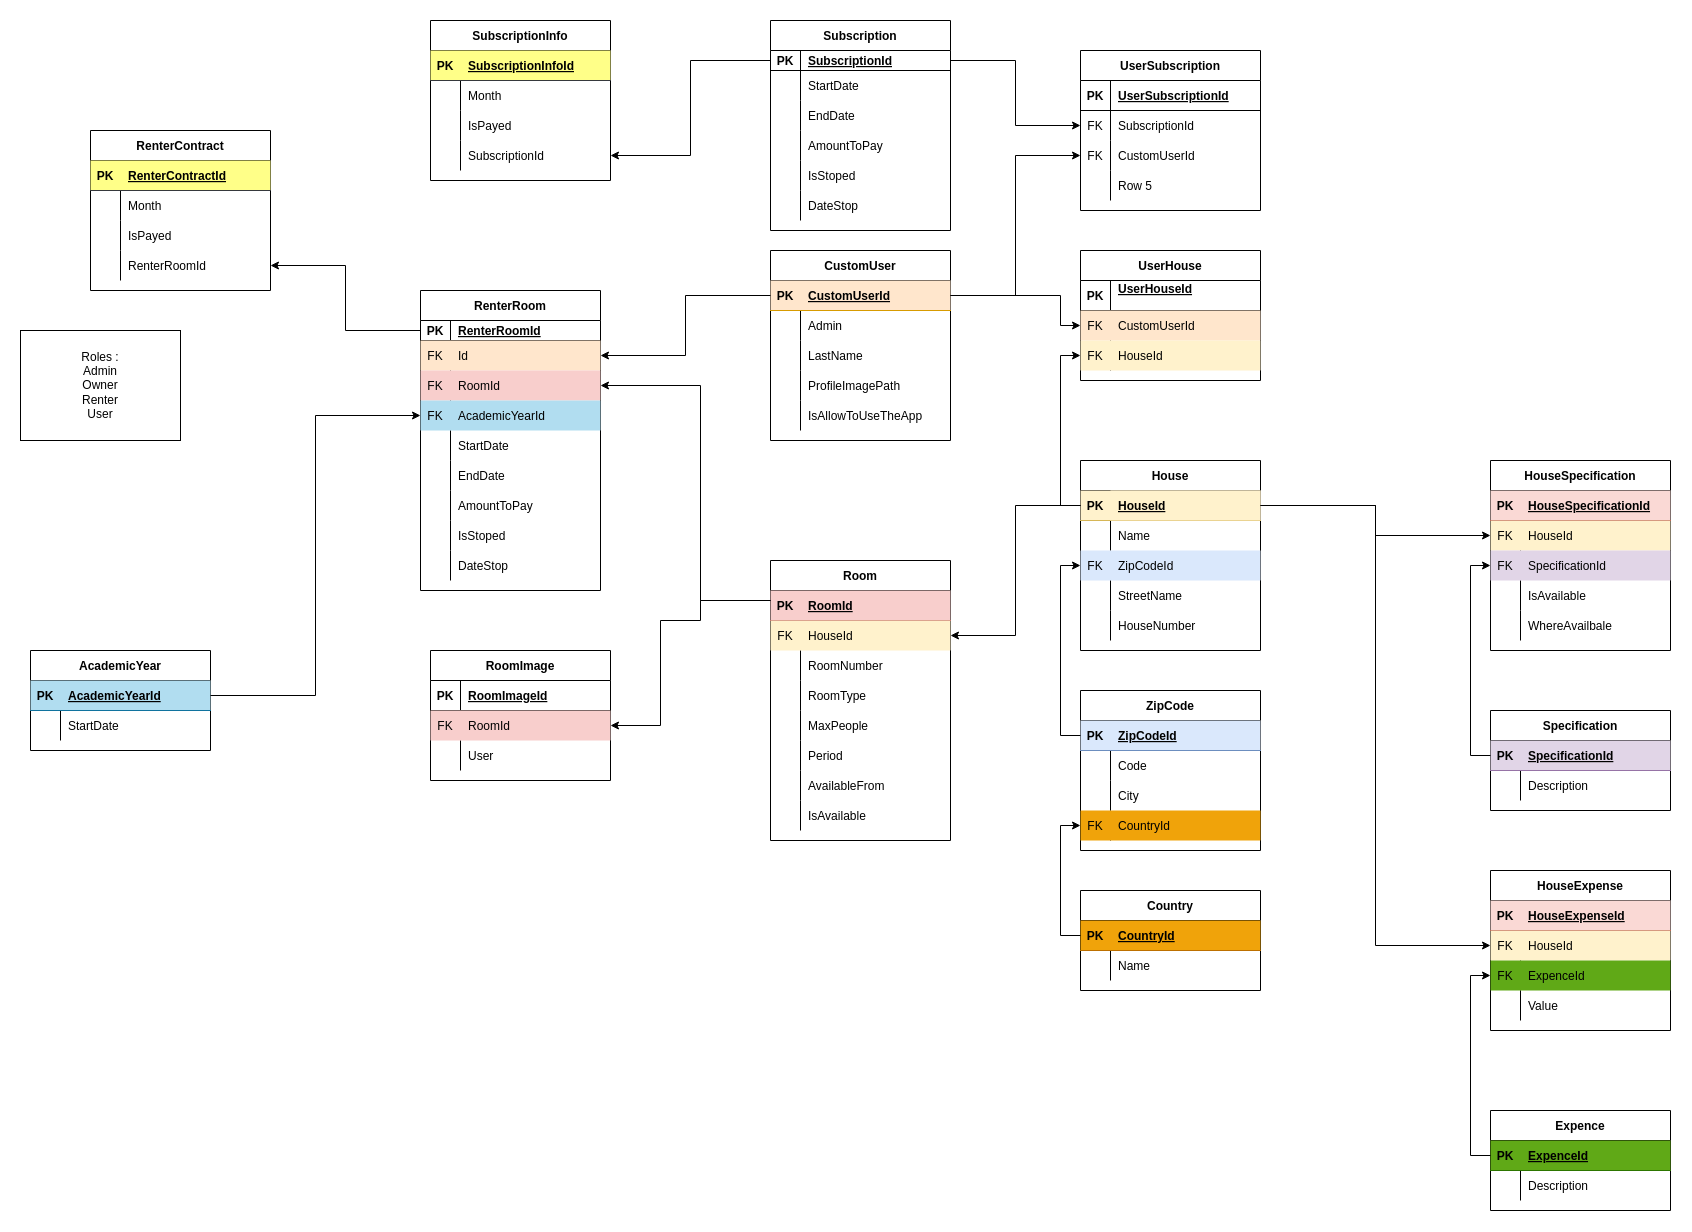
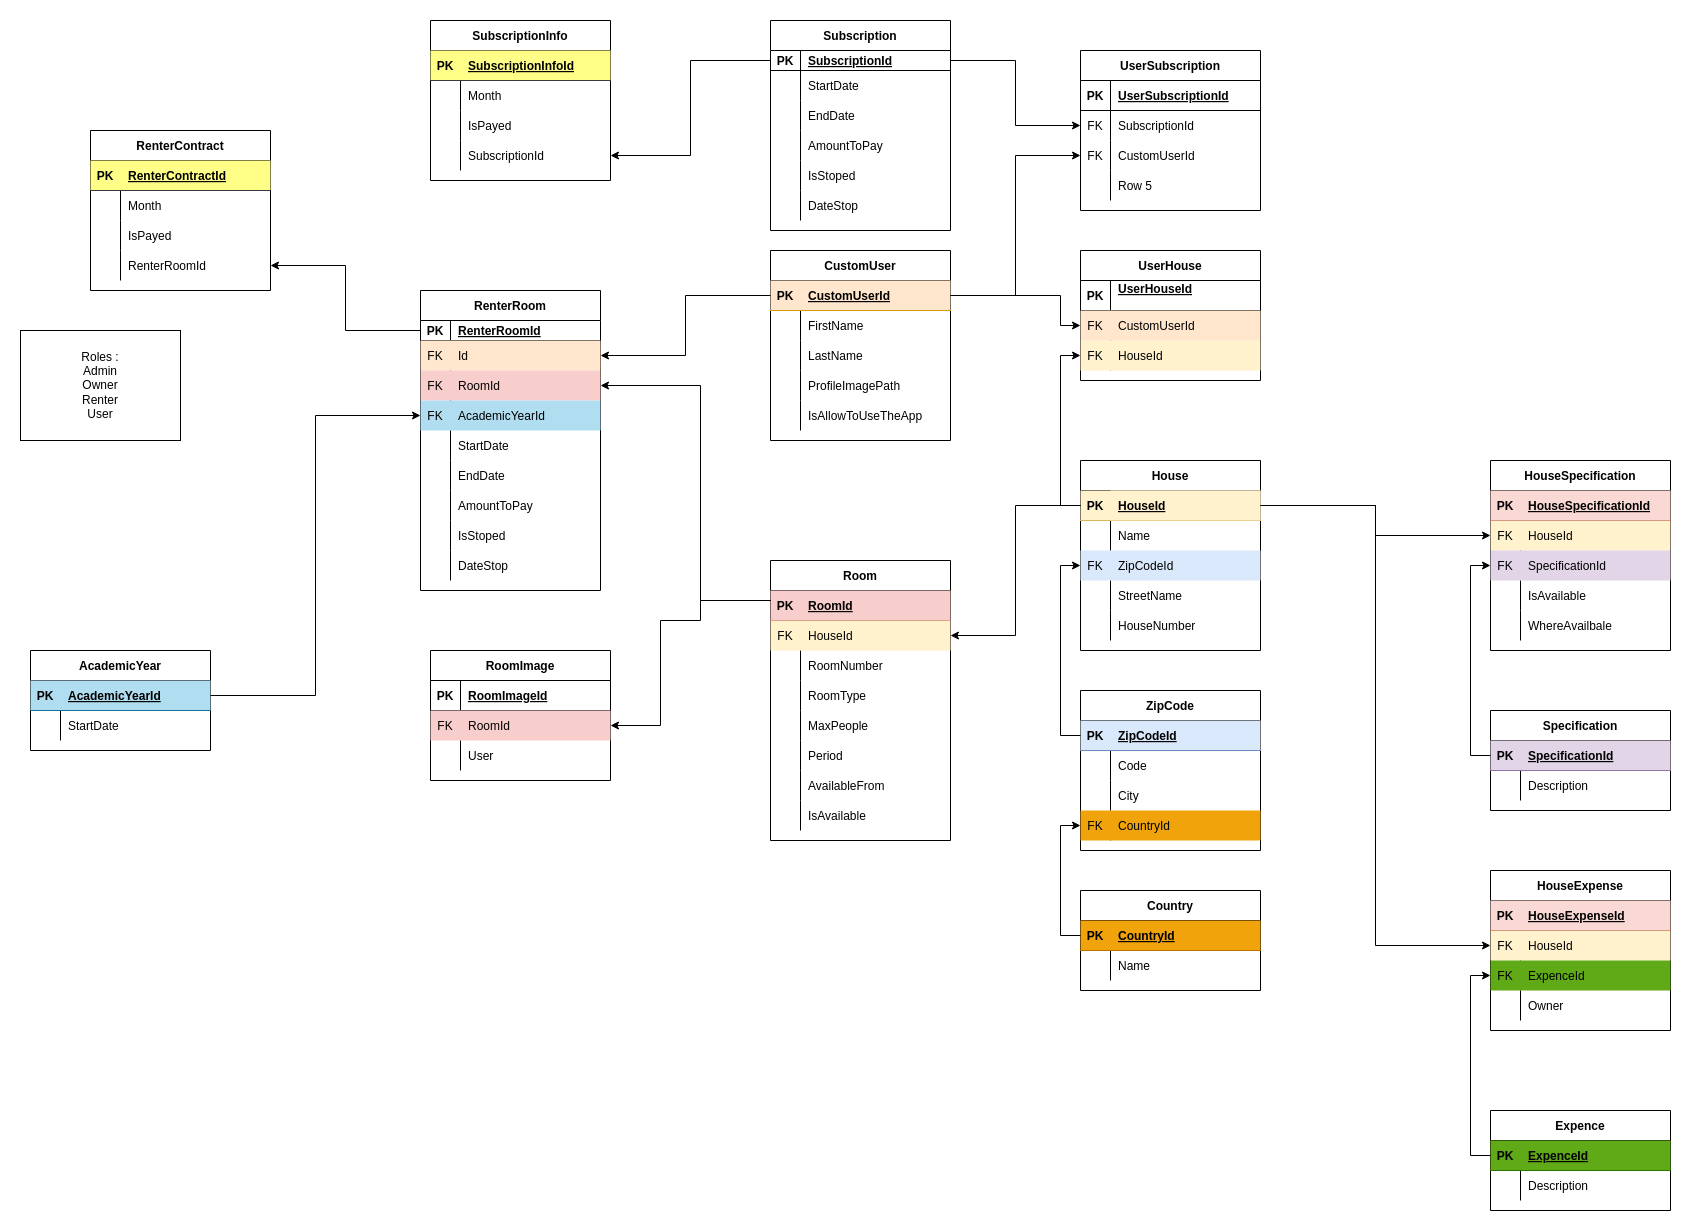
(823, 326) -> (837, 326)
(1543, 1006) -> (1545, 1006)
